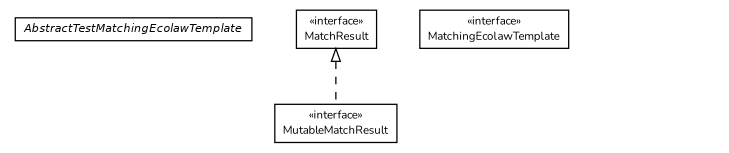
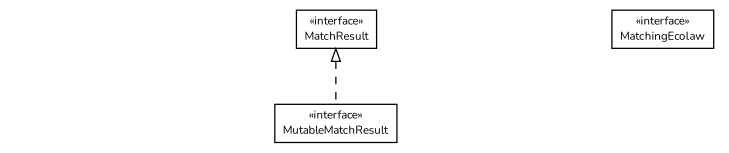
(134, 29) -> none
(494, 29) -> none
none -> (663, 29)
